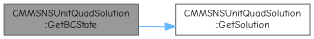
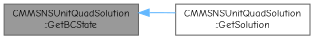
(152, 27) -> (162, 13)
